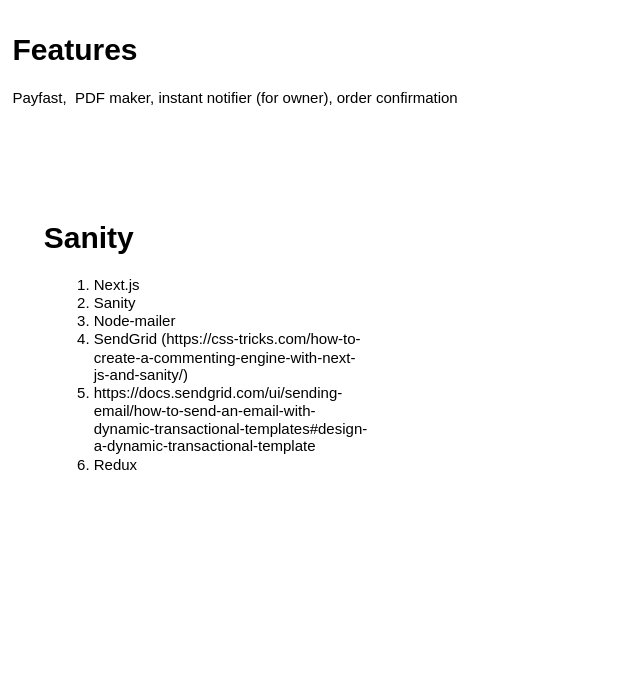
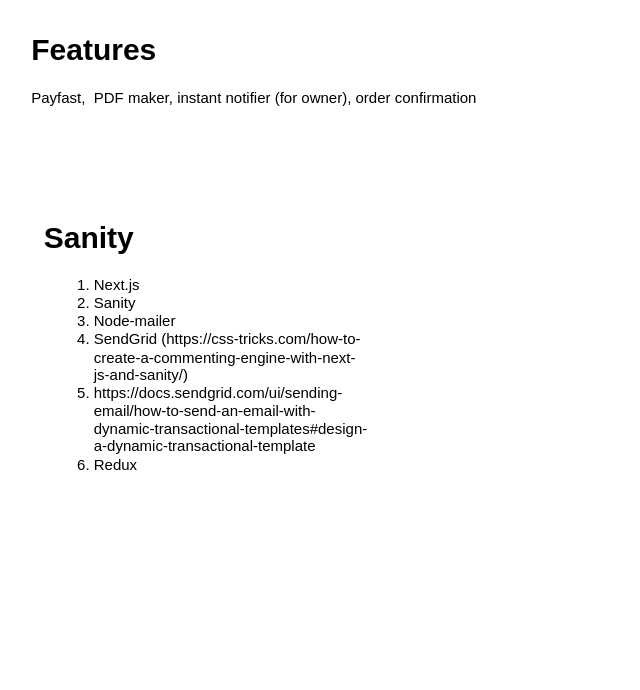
(301, 94) -> (319, 94)
